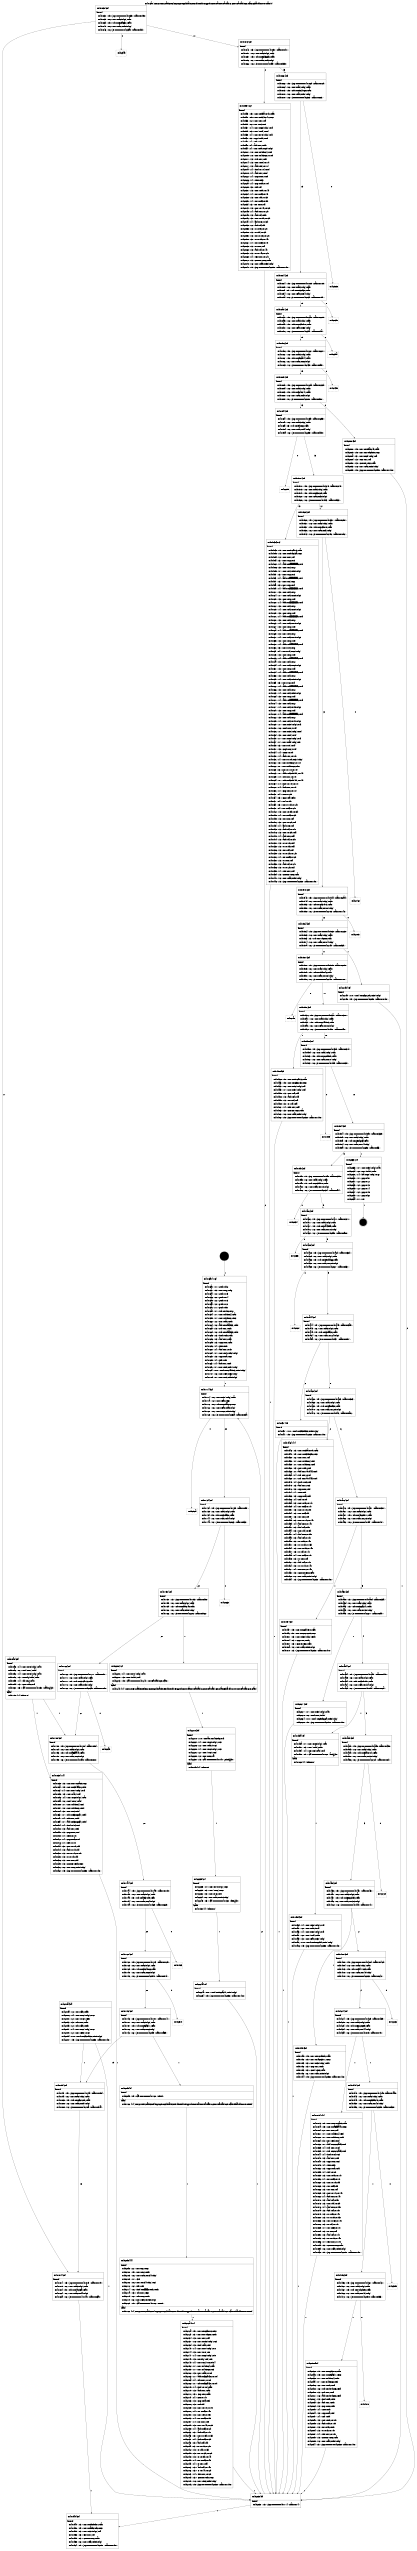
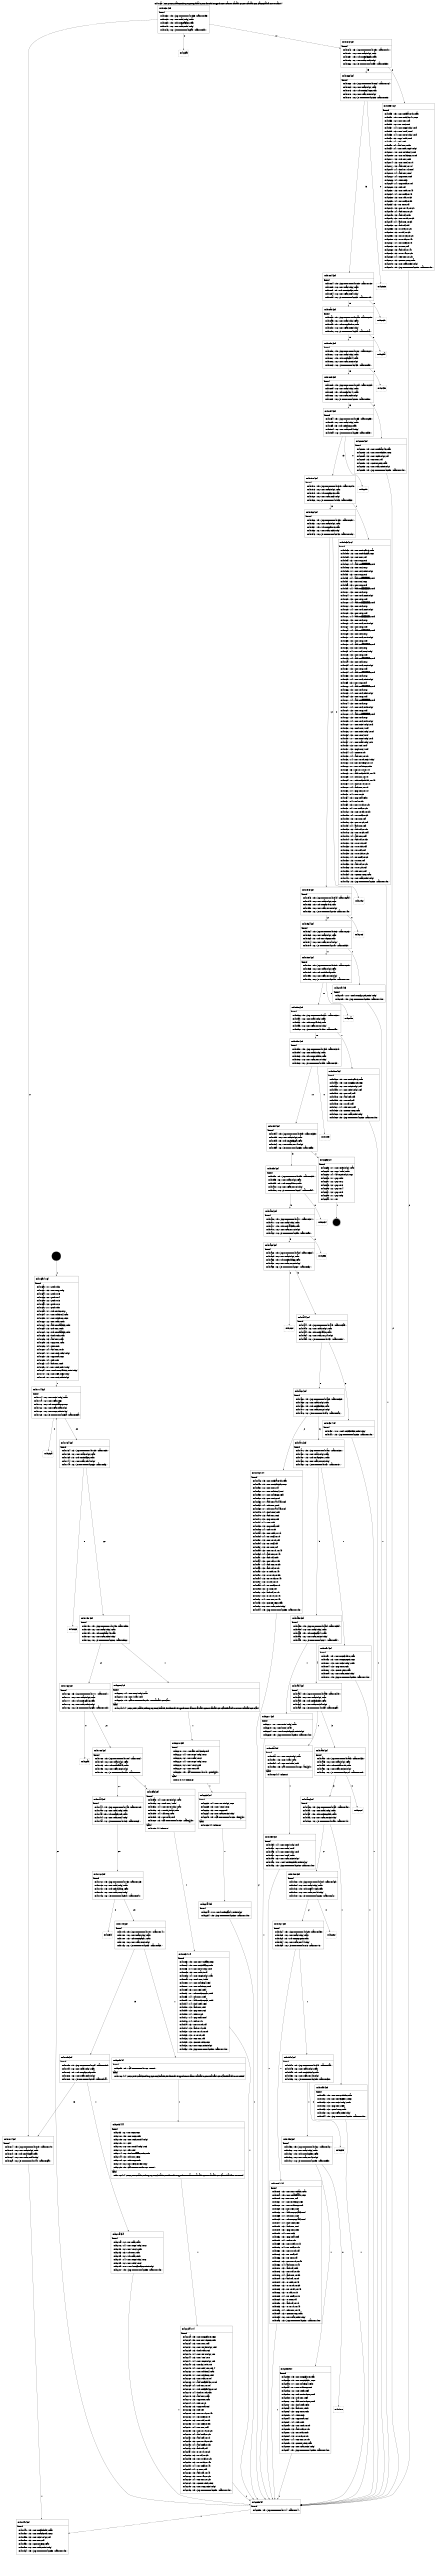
(299, 506) -> (356, 506)
(54, 1717) -> (139, 1782)
(178, 1965) -> none
none -> (258, 2056)
(82, 2062) -> (104, 2157)
